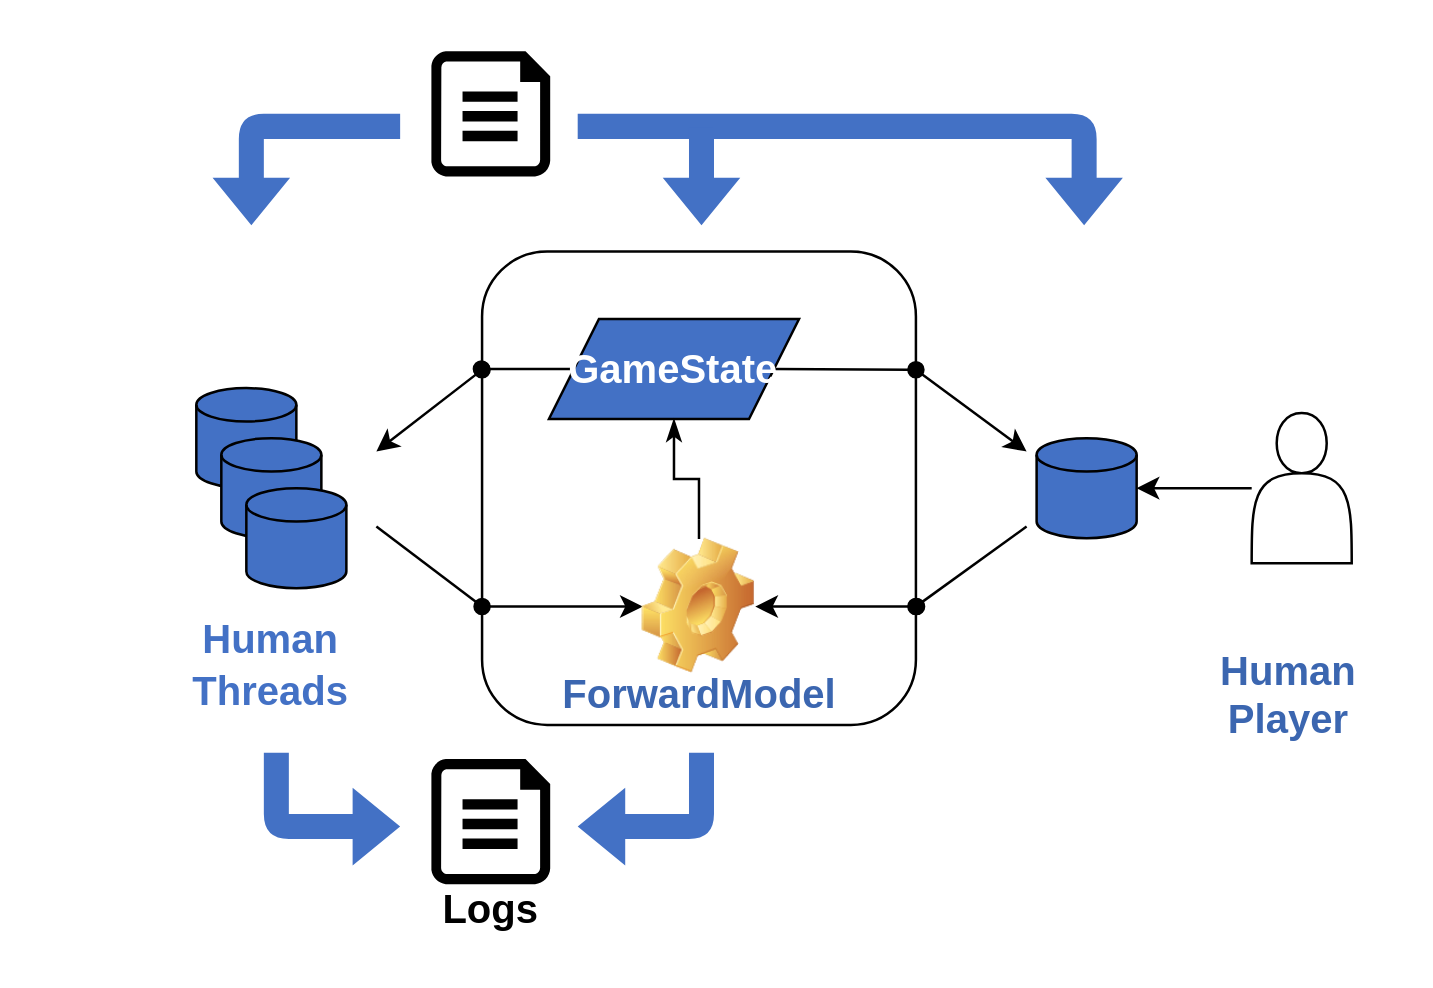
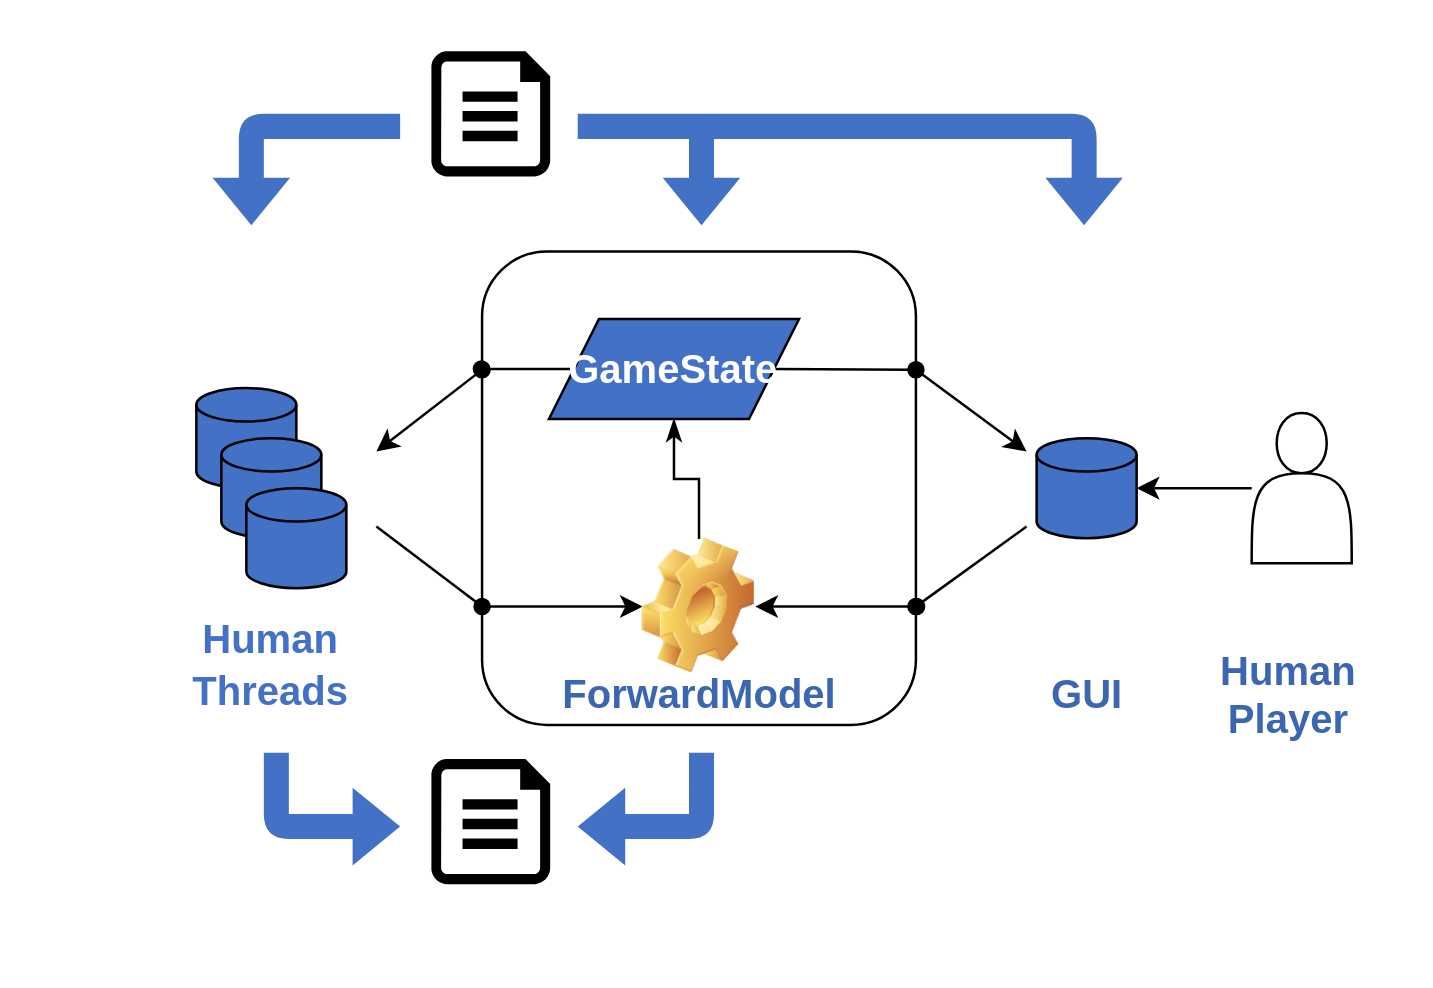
none -> (1086, 685)
(491, 909) -> none
